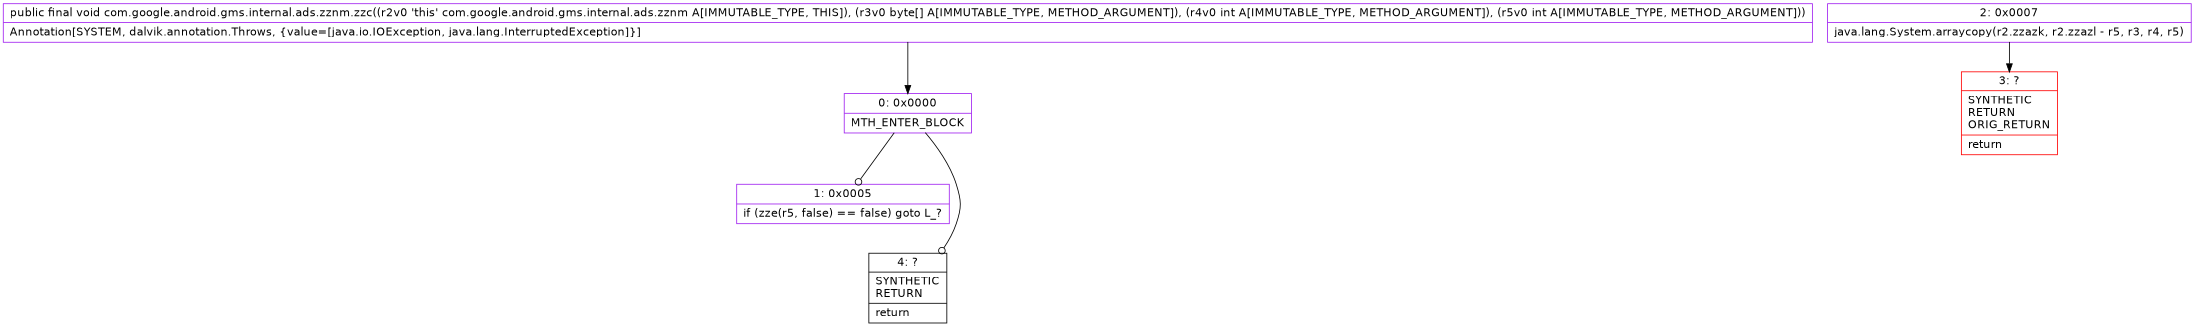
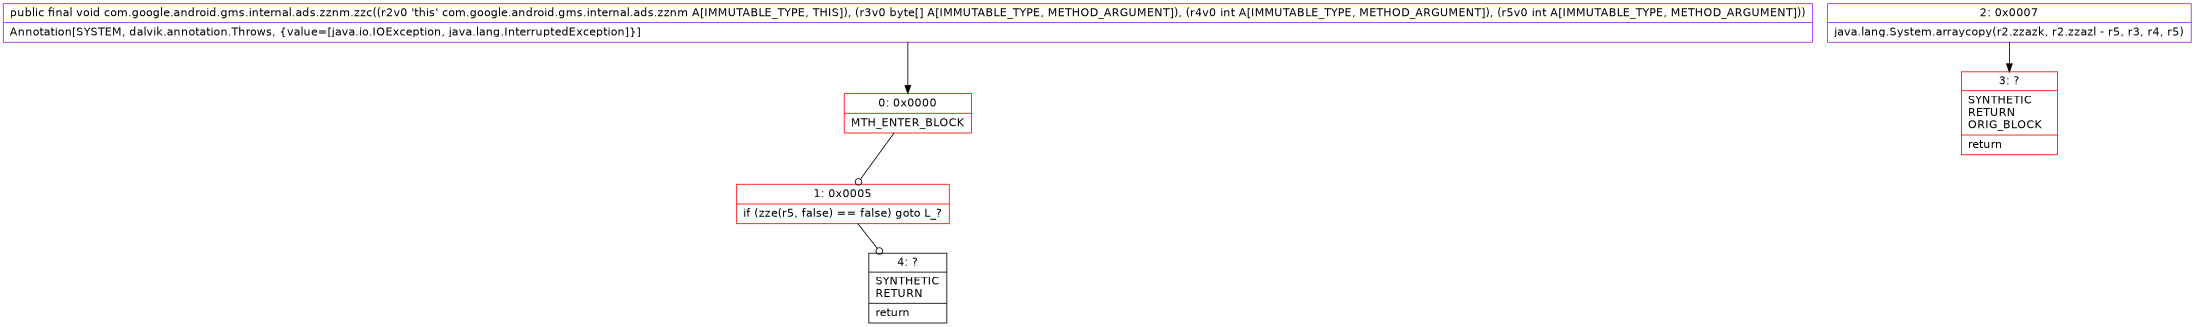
(908, 113) -> (908, 113)
(2009, 125) -> (2005, 125)
(957, 188) -> (867, 236)
(843, 204) -> (843, 204)
